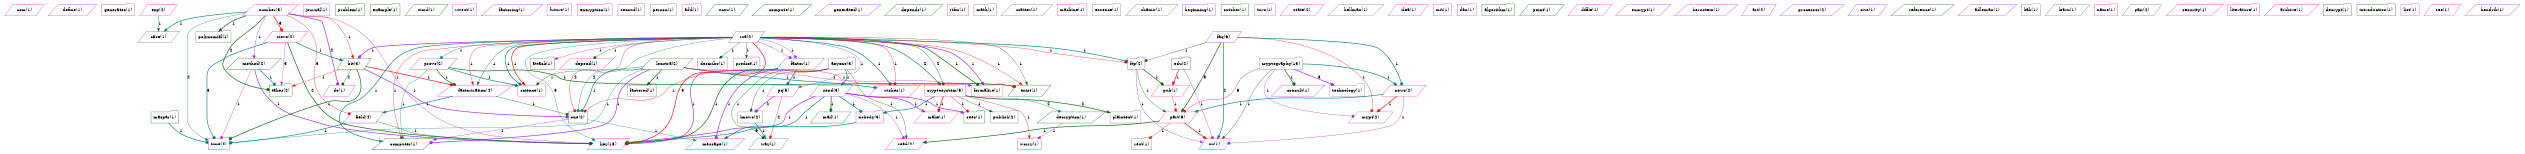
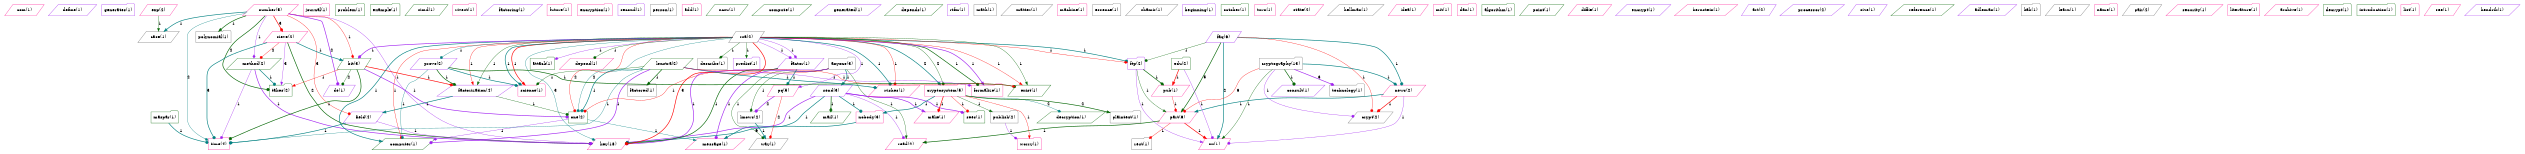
none -> (271, 50)
(1052, 130) -> (1008, 131)
(481, 139) -> (481, 139)
